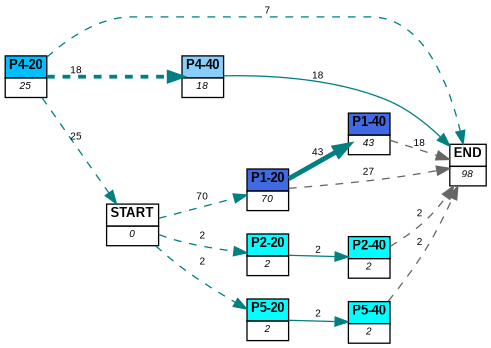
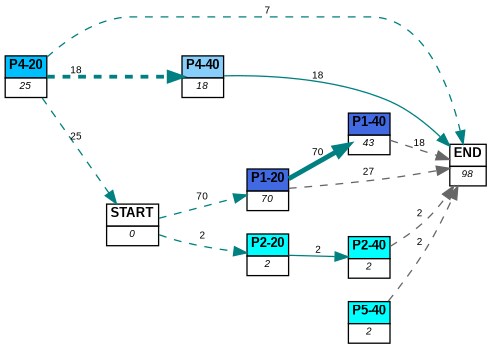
(318, 153) -> (318, 153)
(268, 320) -> none
